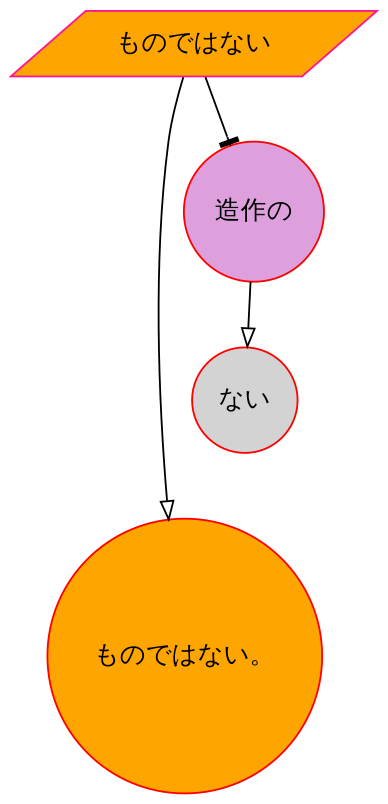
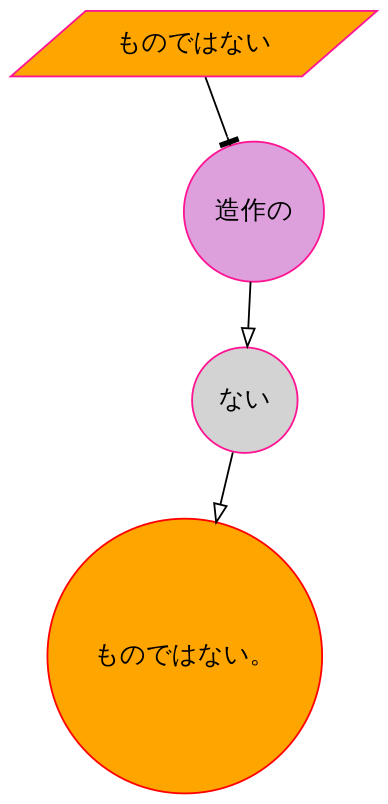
(254, 212) -> (254, 212)
(159, 288) -> (227, 478)
(245, 400) -> (245, 400)
